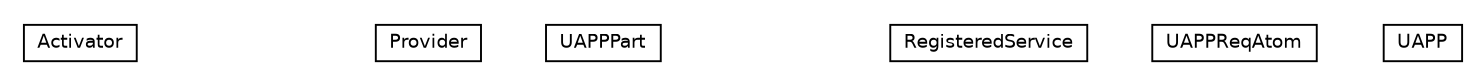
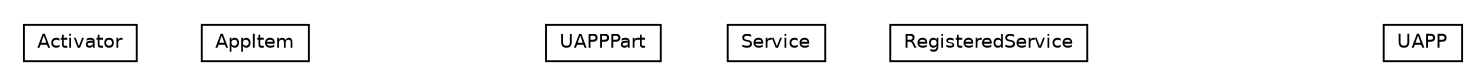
none -> (255, 42)
(427, 42) -> none
none -> (776, 42)
(1235, 42) -> none
